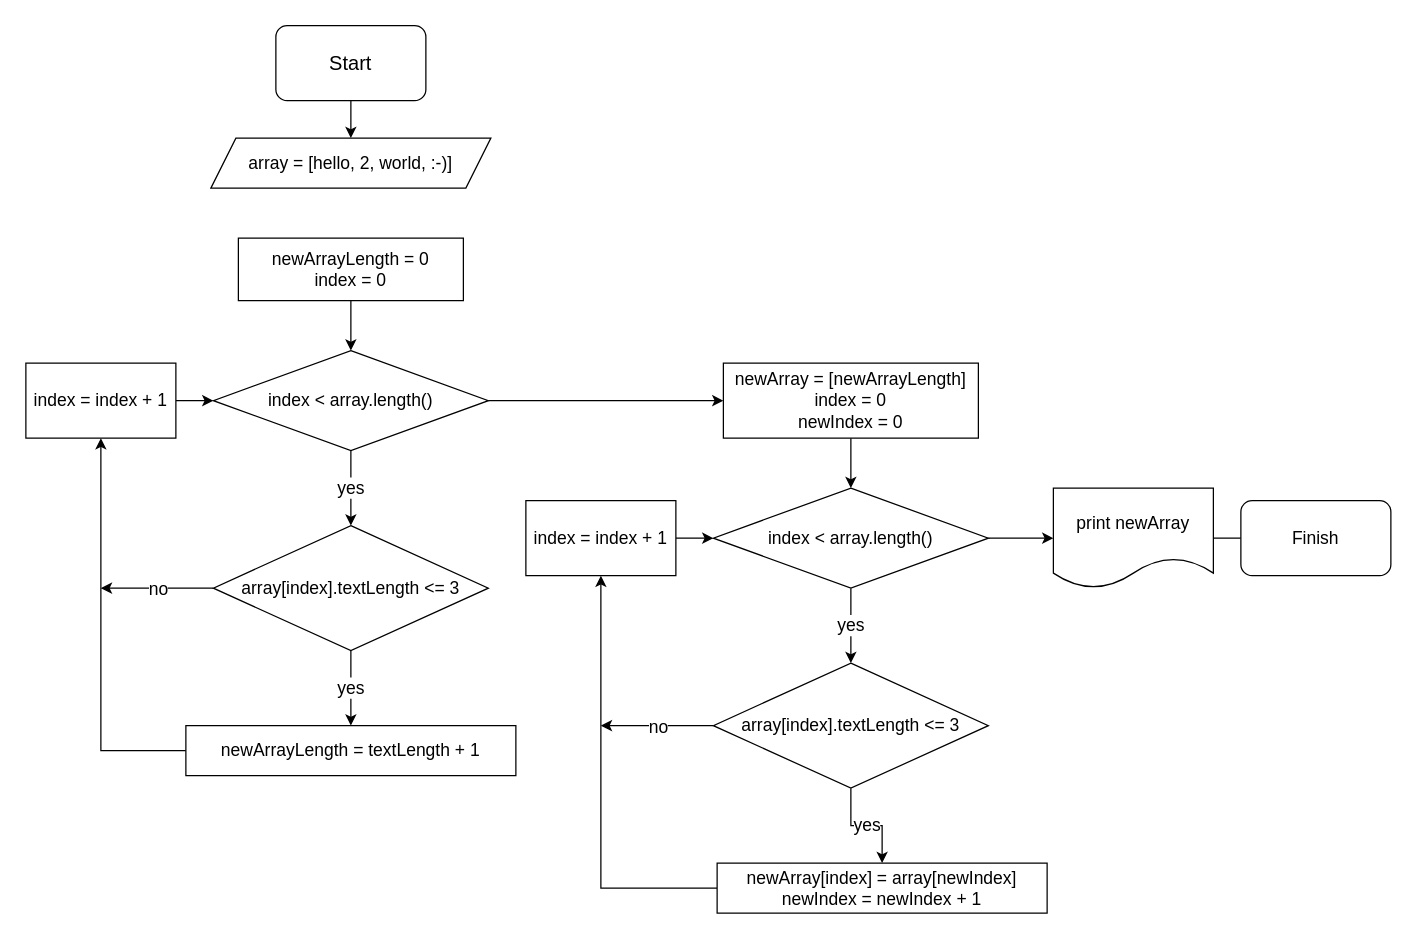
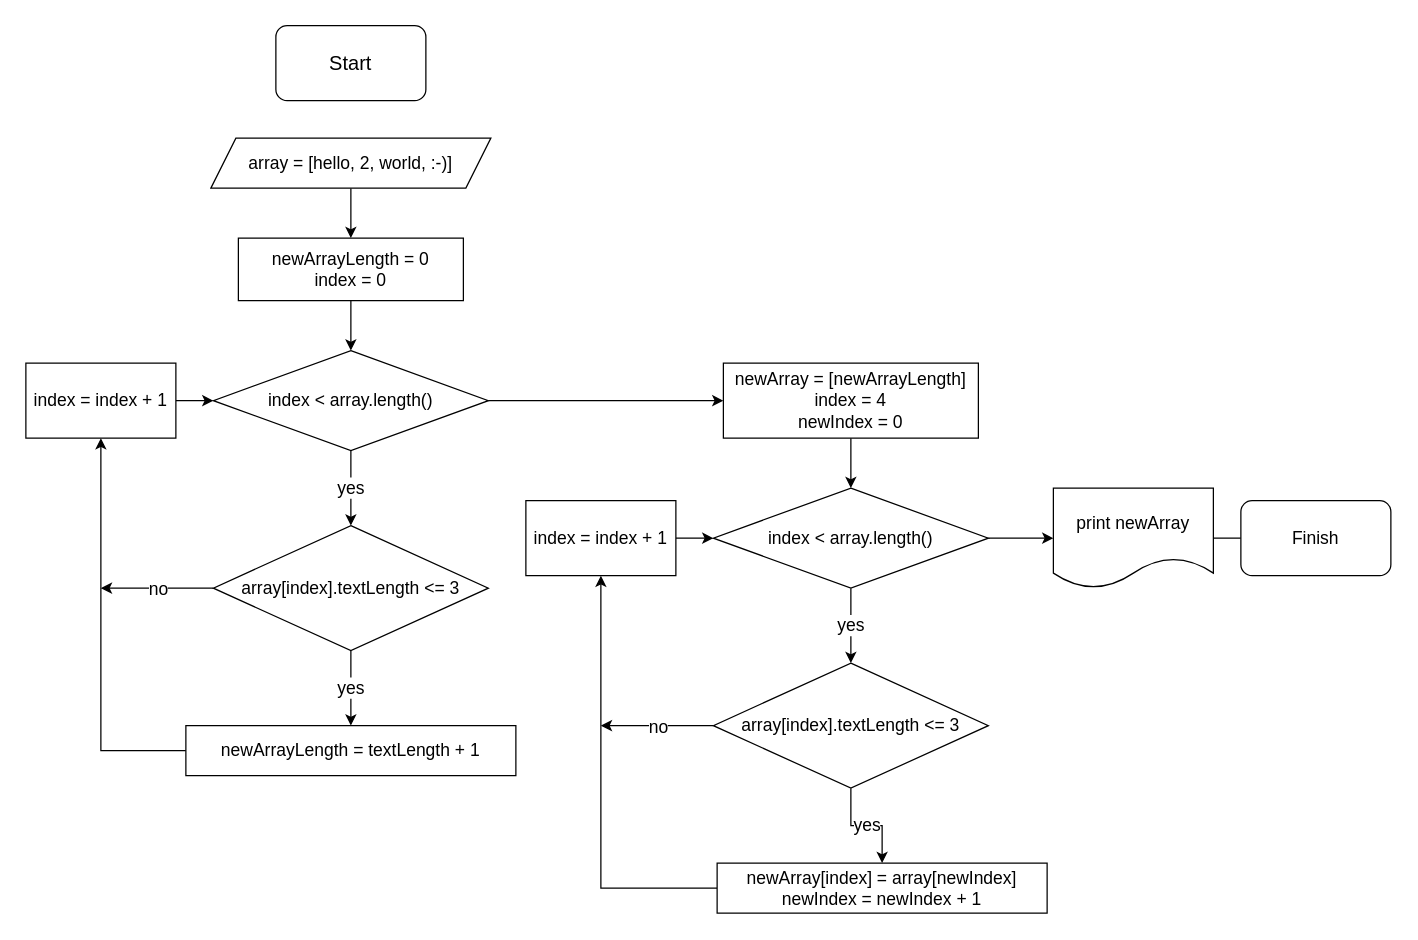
(351, 124) -> none
none -> (351, 209)
(851, 401) -> (851, 401)
